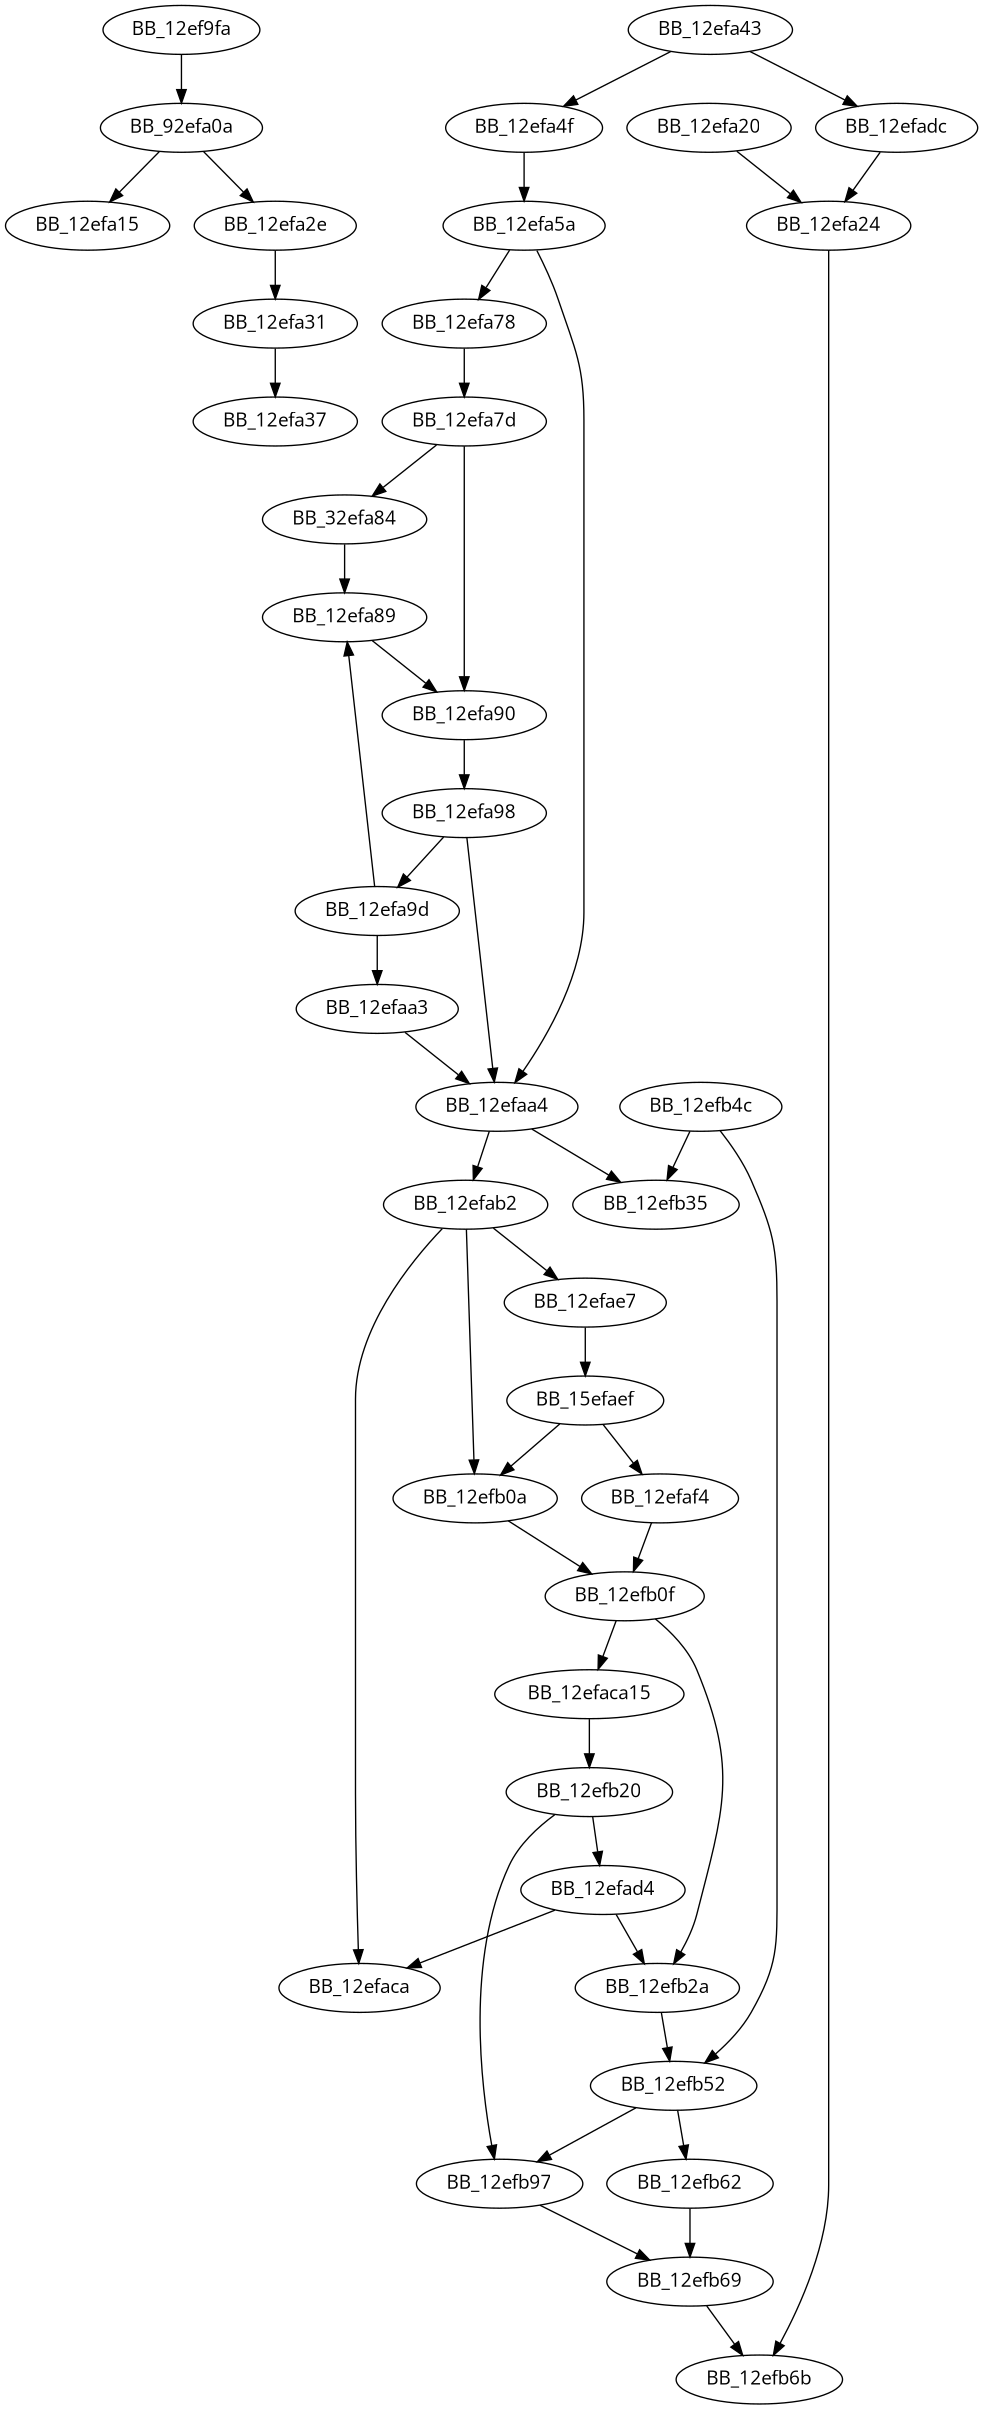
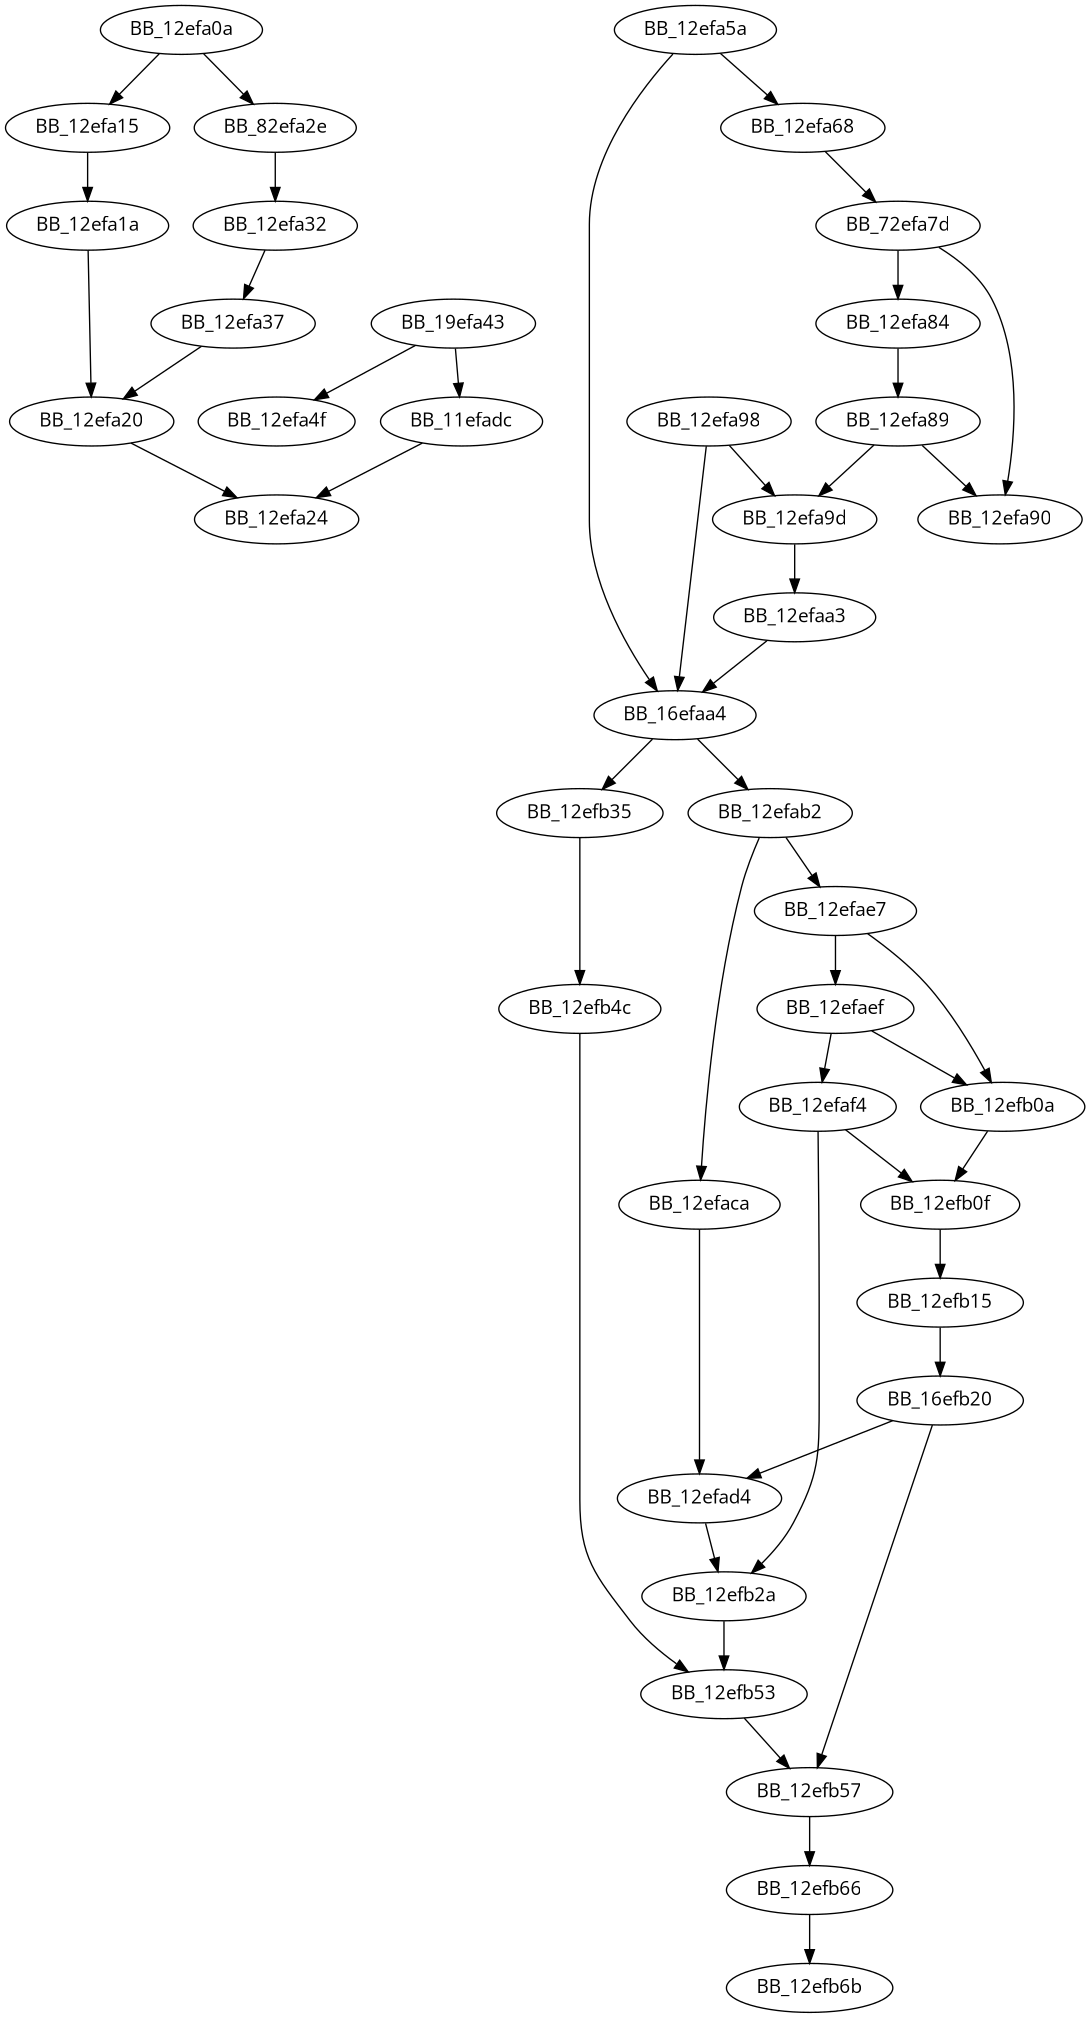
(181, 30) -> none
(710, 30) -> (453, 324)
(181, 128) -> (181, 30)
(897, 128) -> (462, 422)
(524, 170) -> none
none -> (88, 226)
(275, 226) -> (275, 128)
(275, 324) -> (275, 226)
(464, 324) -> (803, 128)
none -> (168, 369)
(464, 422) -> (898, 226)
(345, 519) -> (898, 324)
(464, 758) -> none
(362, 771) -> (852, 466)
(497, 1107) -> (675, 715)
(681, 1149) -> (580, 904)
(829, 1301) -> none
(470, 1345) -> (935, 994)
(585, 1401) -> (835, 1009)
(589, 1694) -> (940, 1303)
(722, 1779) -> (819, 1355)
(589, 1792) -> (940, 1401)
(498, 1933) -> (699, 1345)
(674, 2086) -> (724, 1694)
(500, 2184) -> (810, 1792)
(690, 2184) -> none
(690, 2282) -> (810, 1890)
